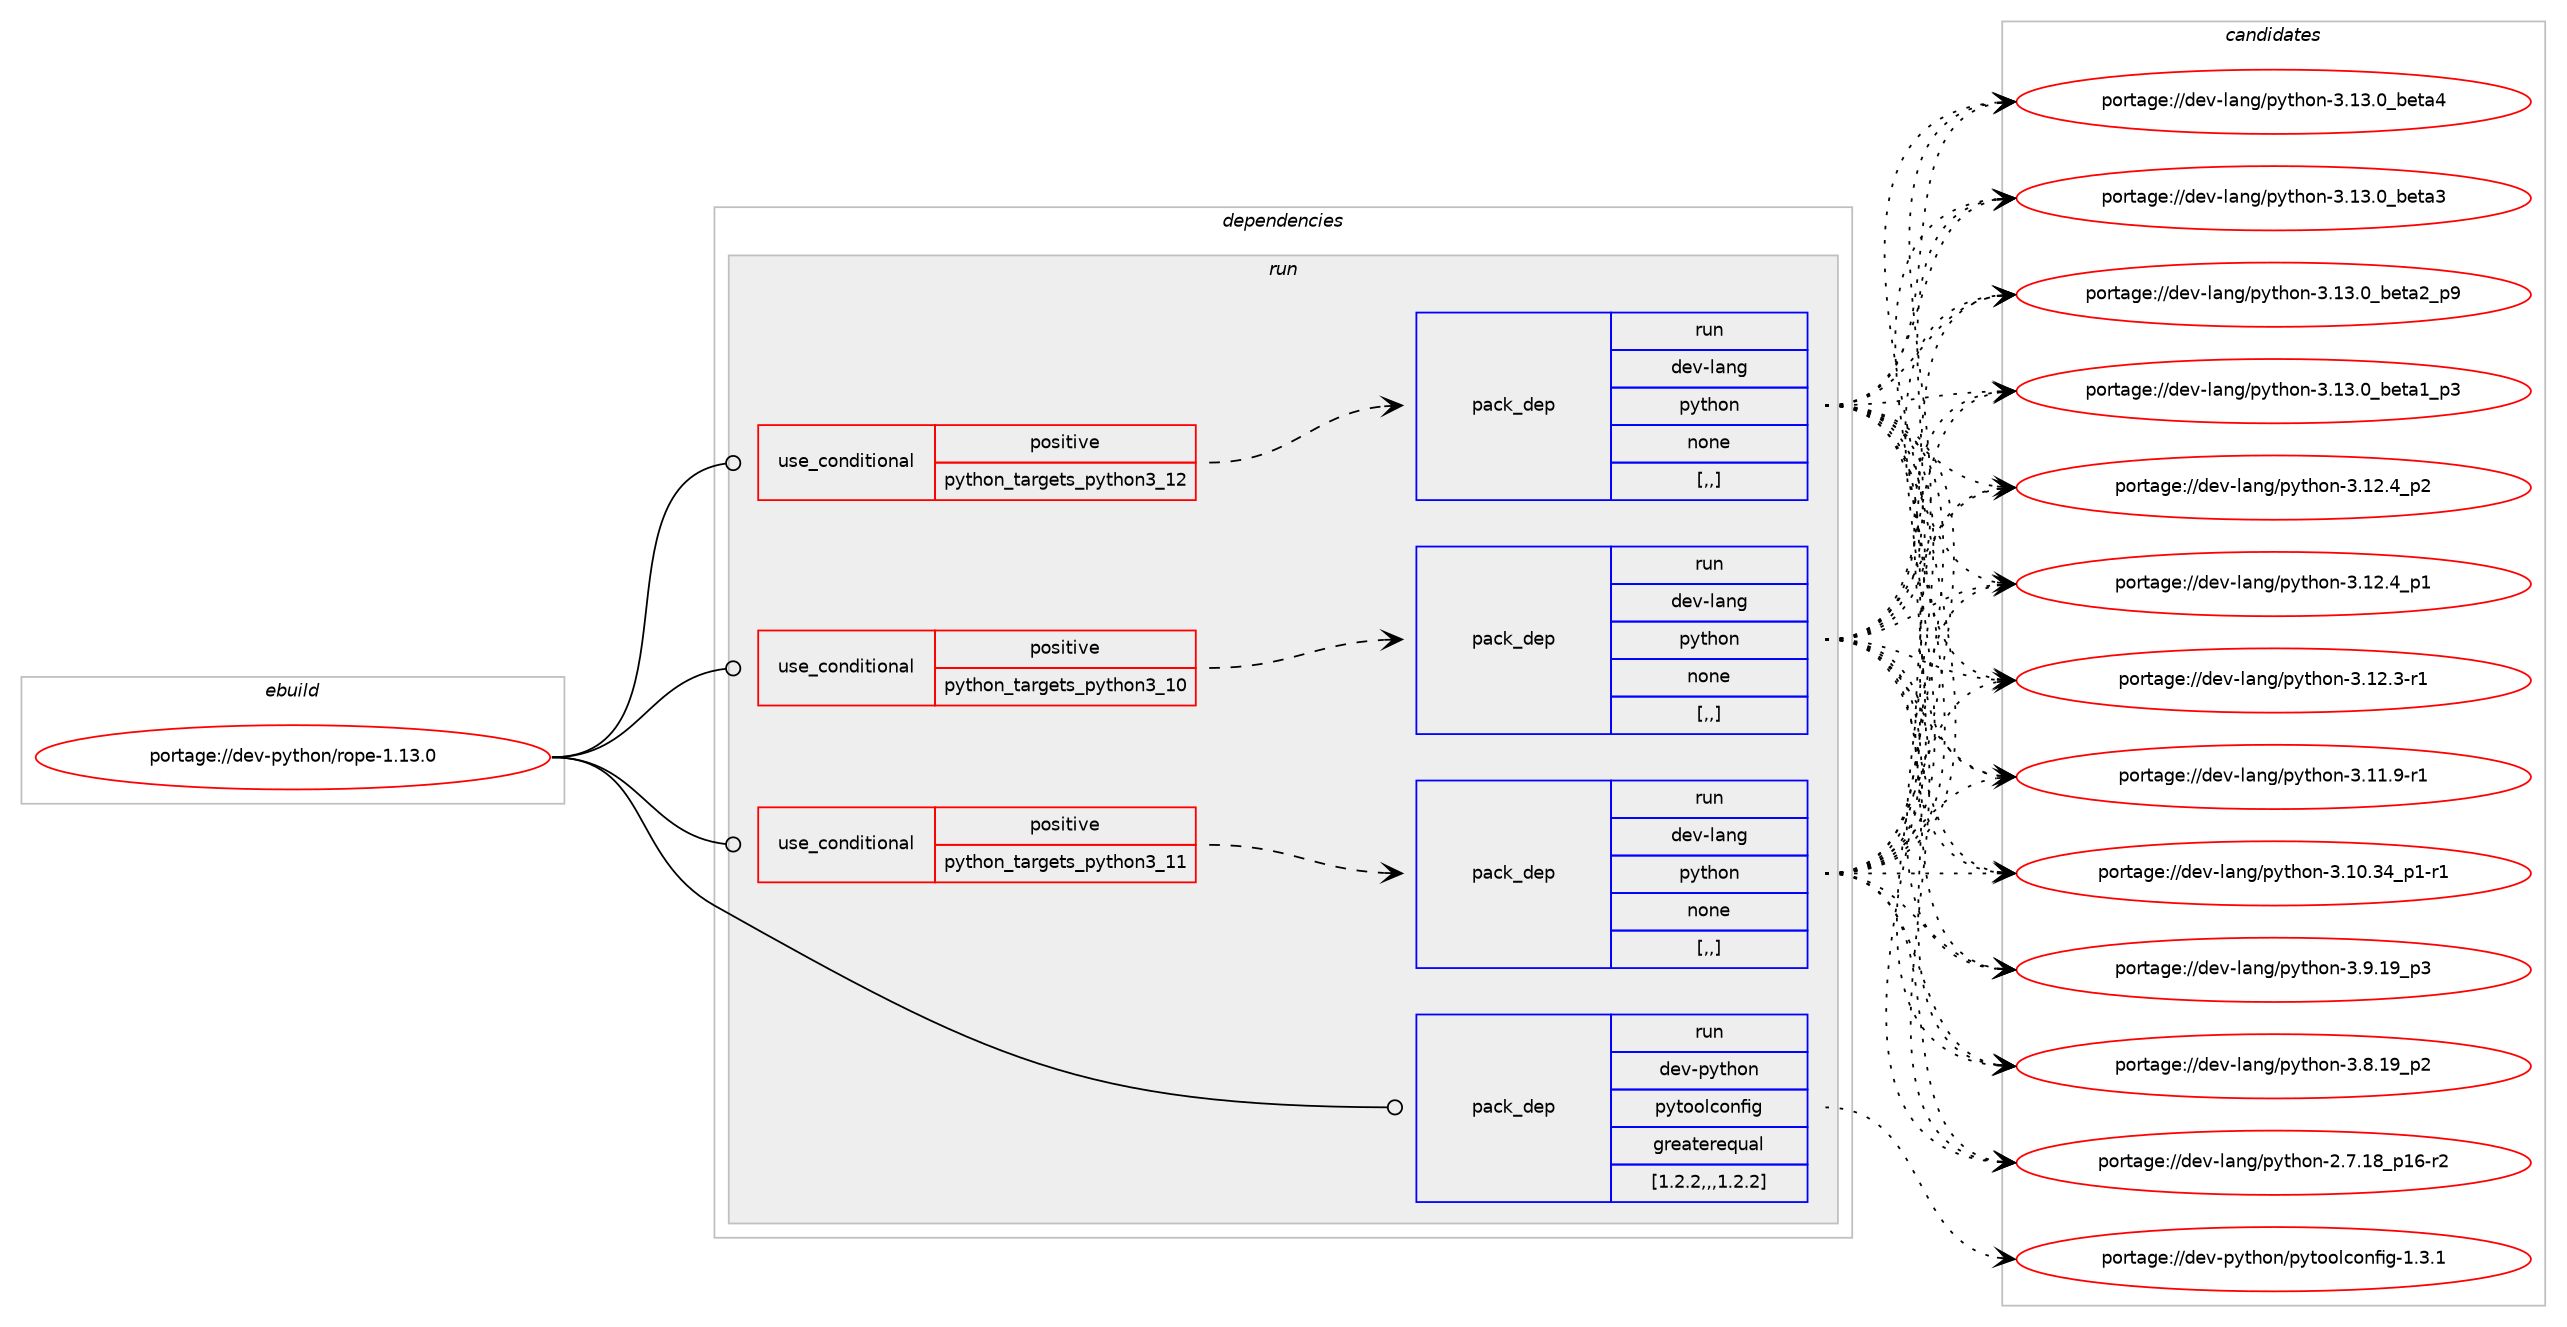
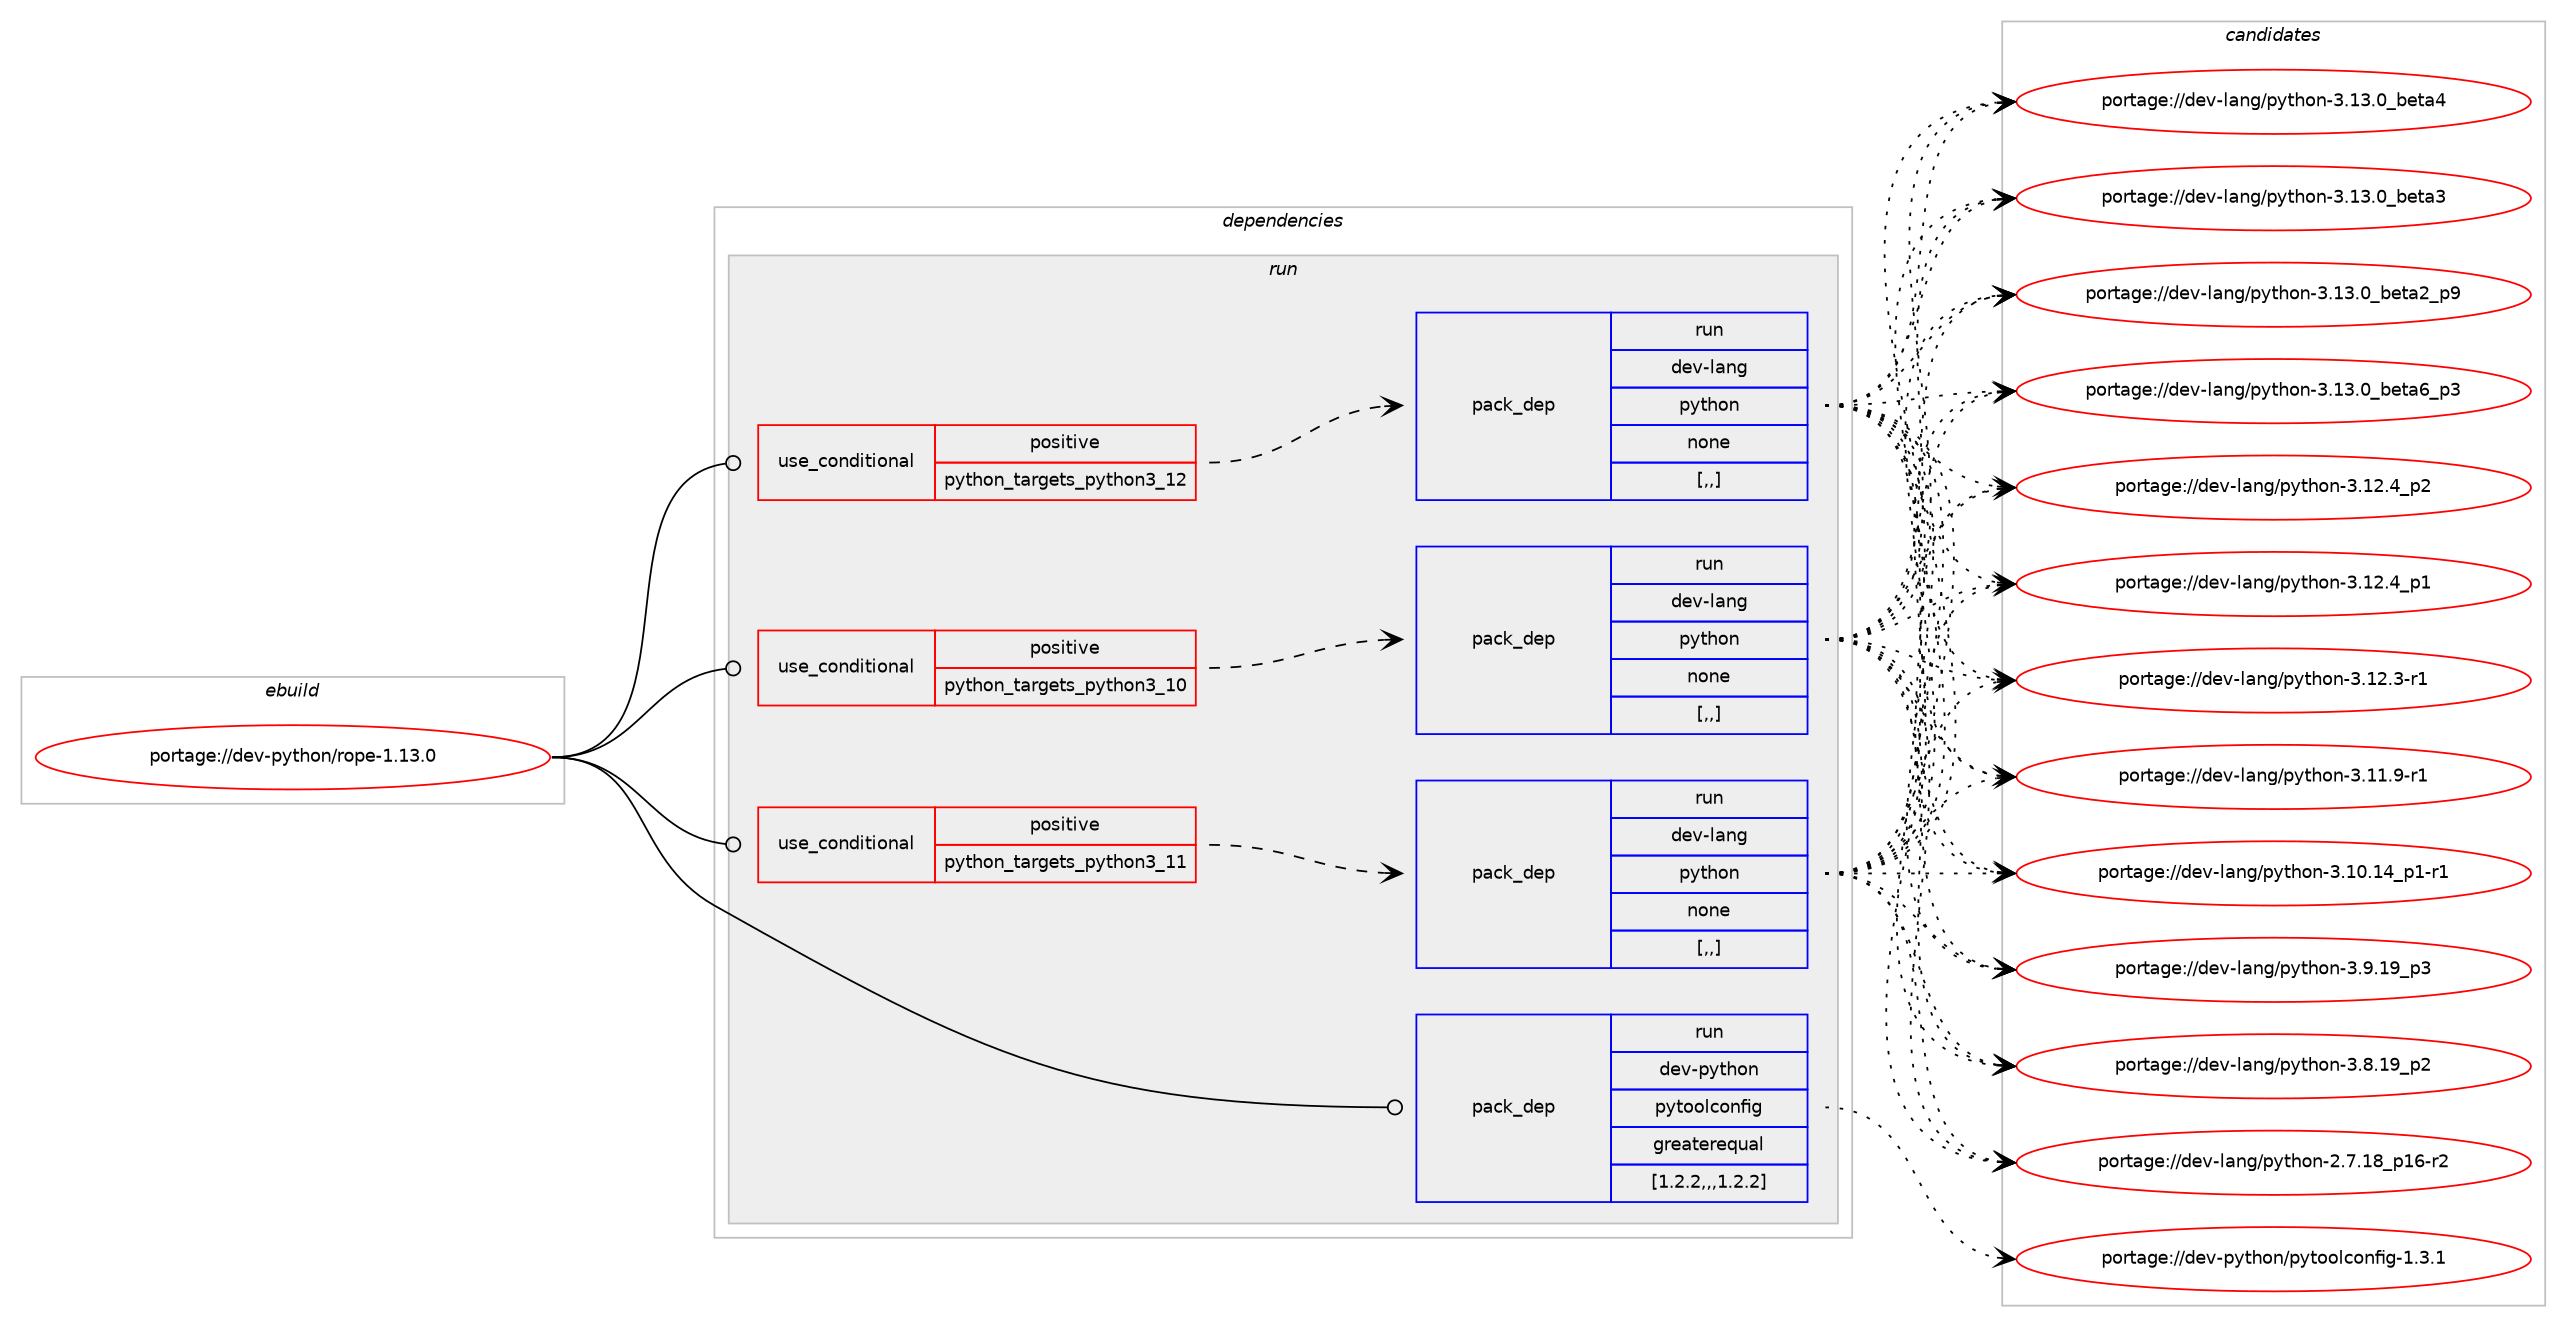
(2274, 391) -> (2274, 391)
(2274, 873) -> (2274, 873)
